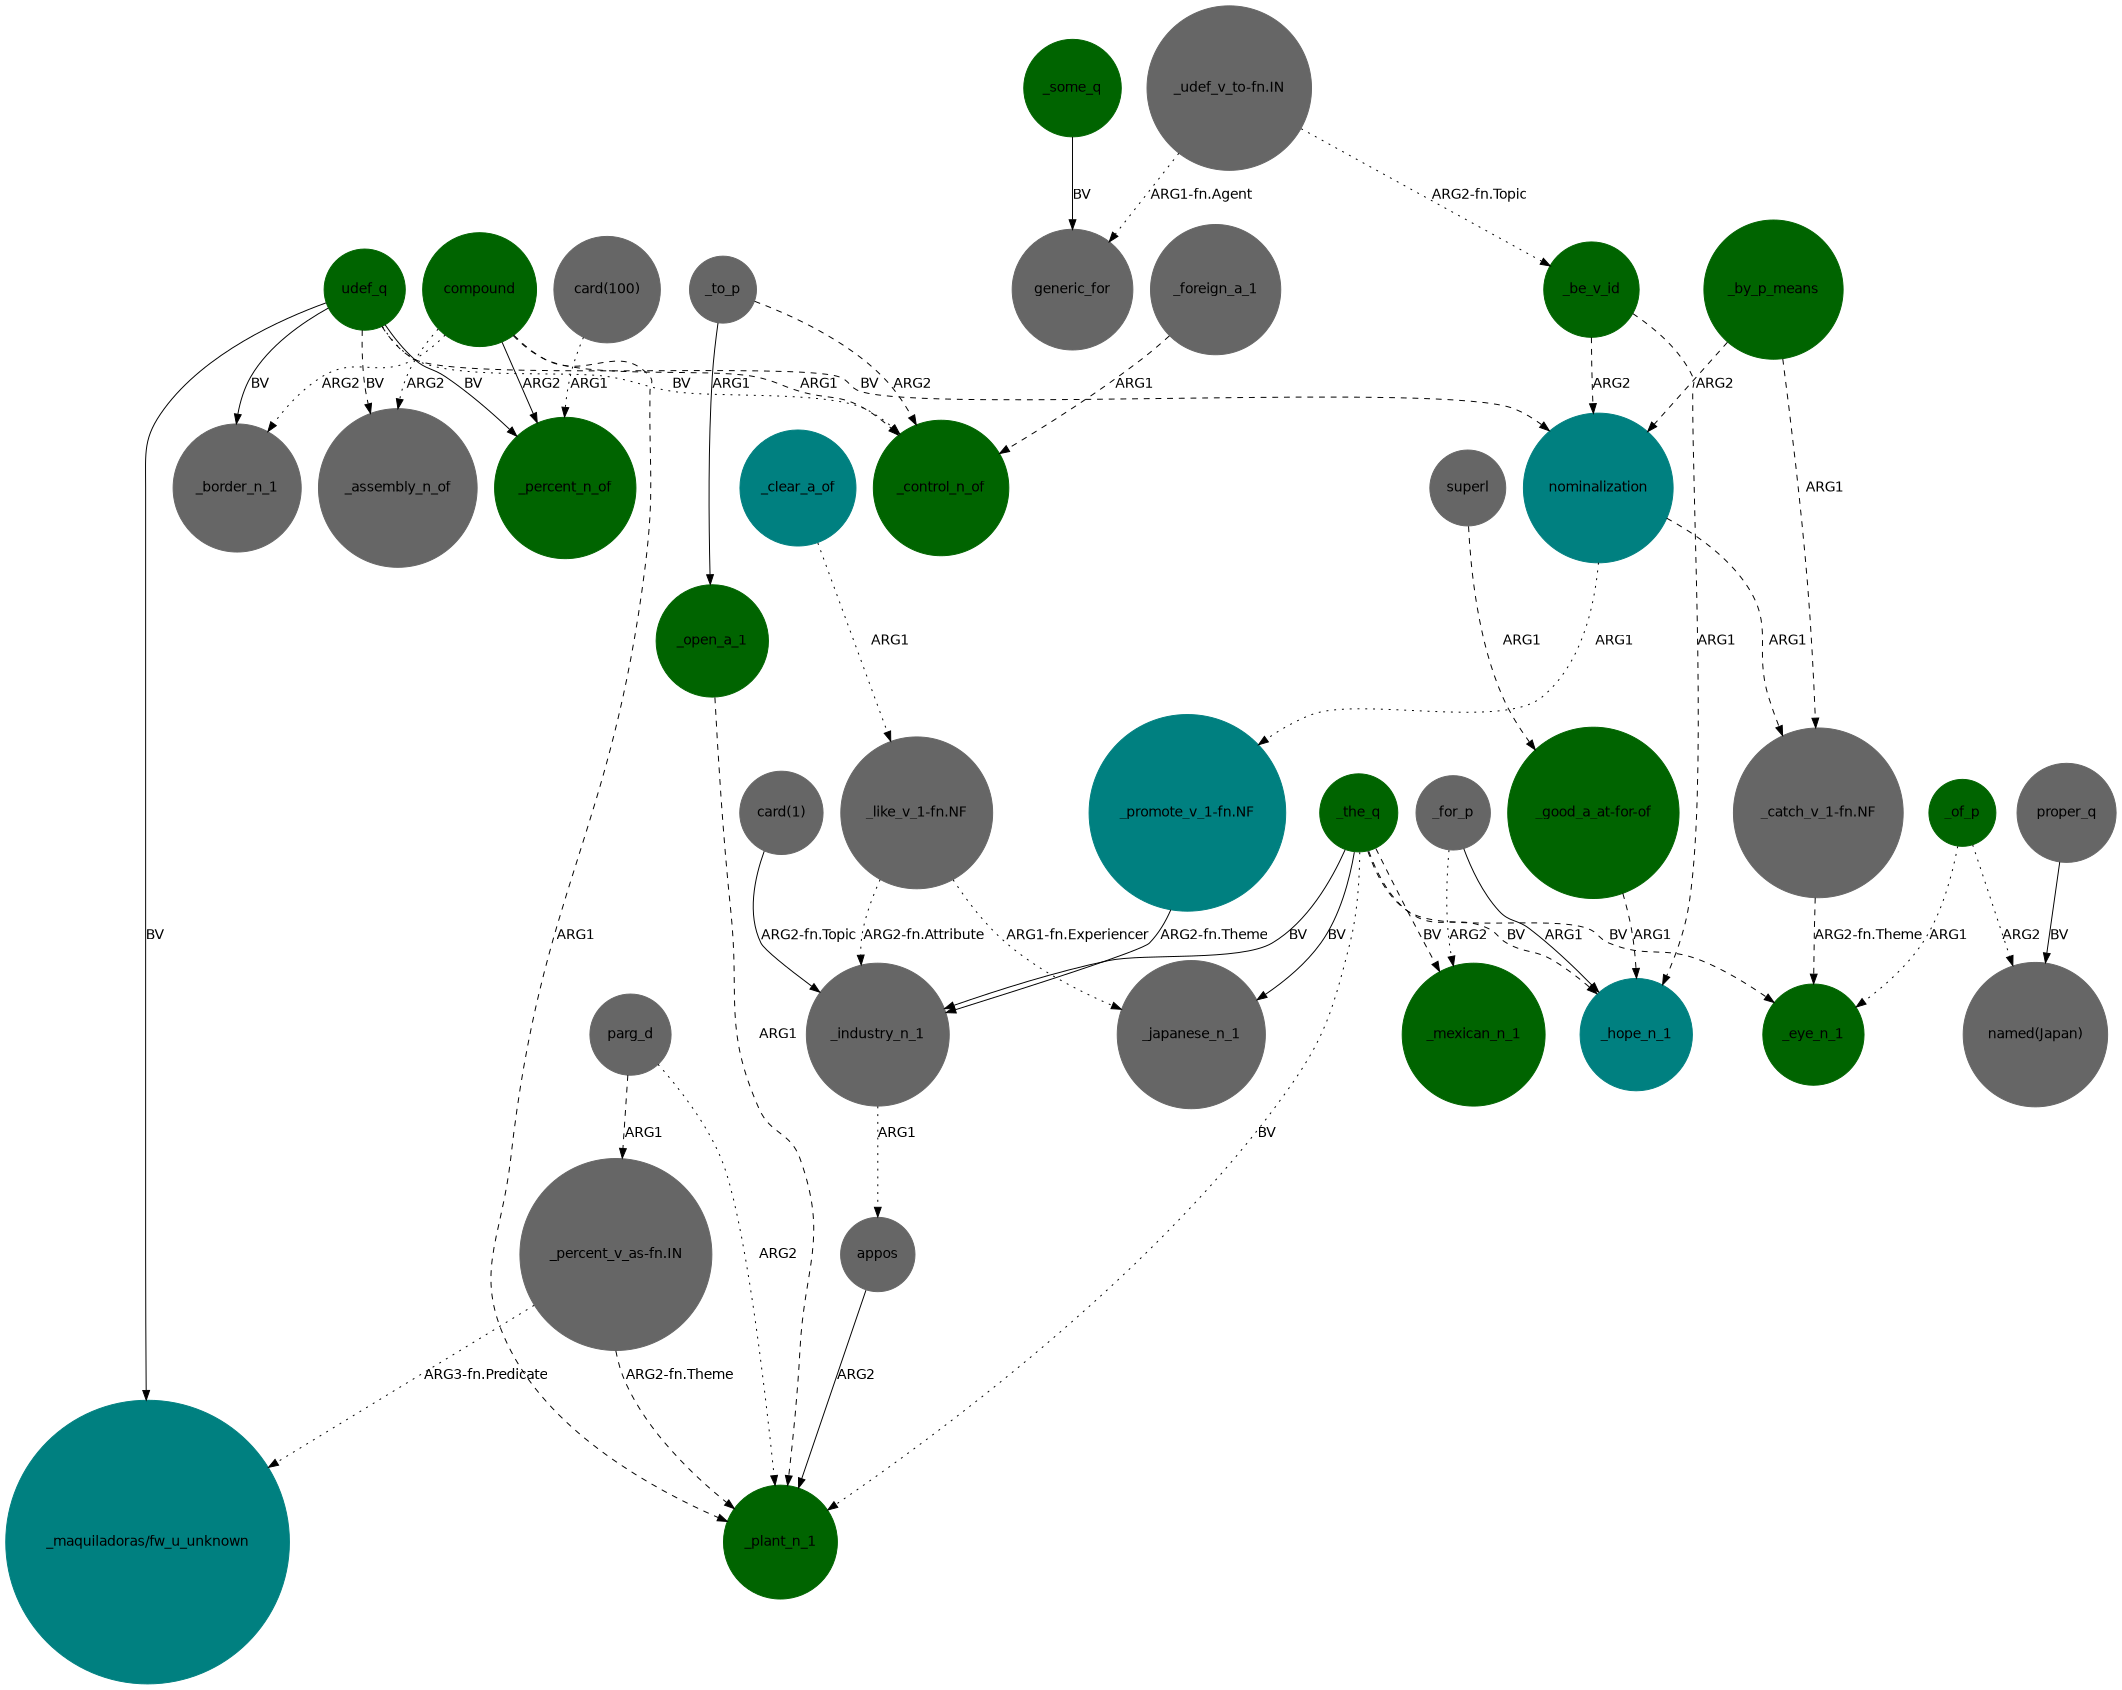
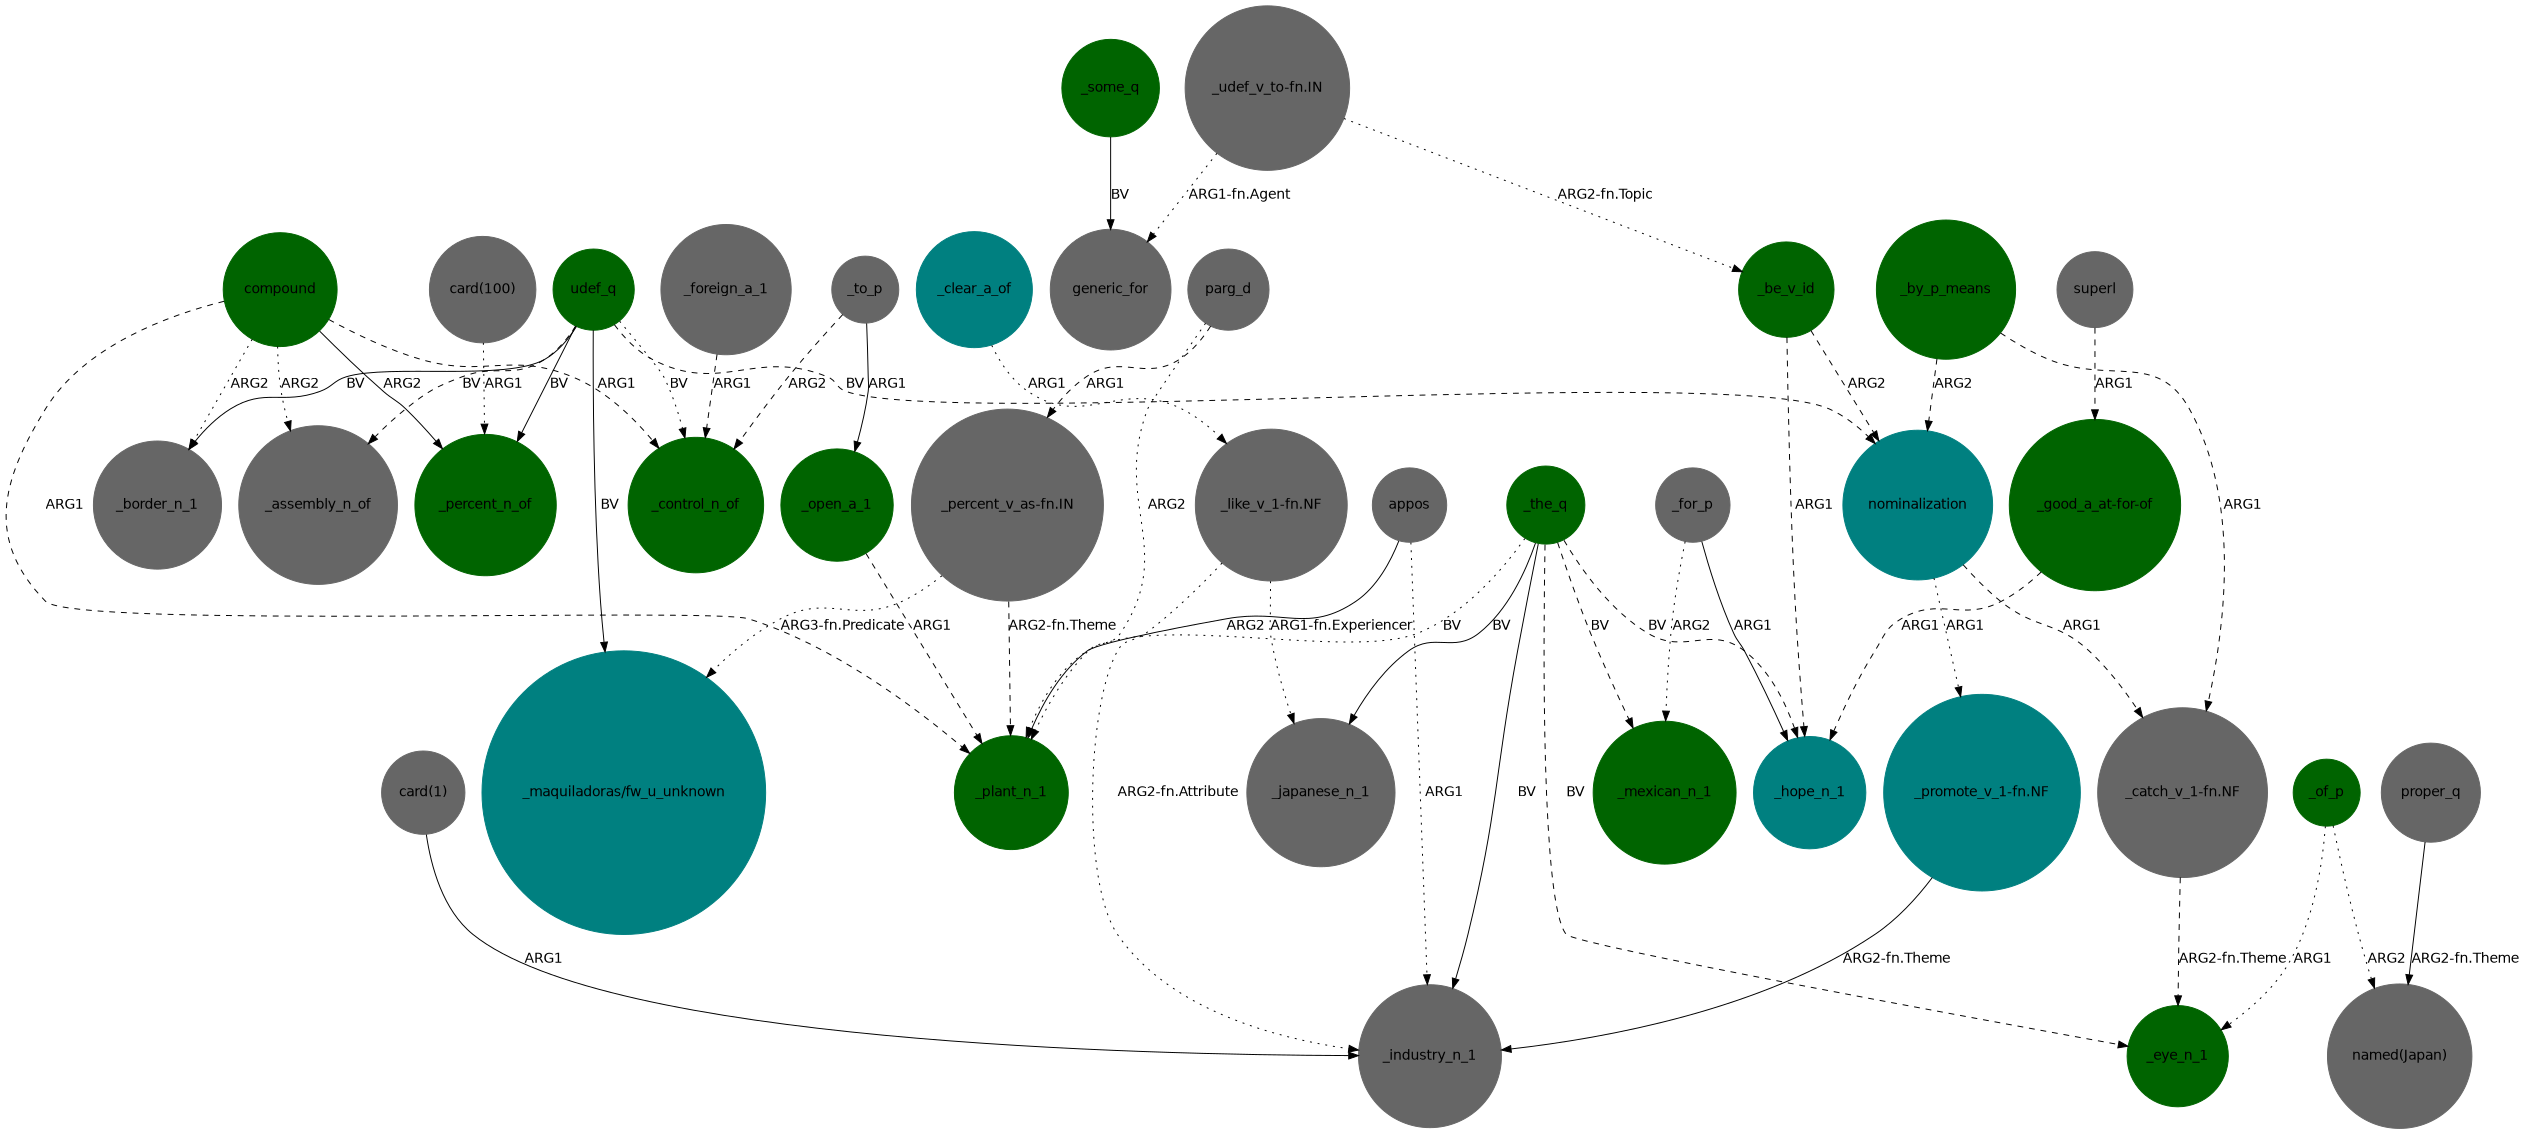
(809, 936) -> (544, 959)
(2059, 936) -> (2465, 959)
(878, 1157) -> (1419, 759)
